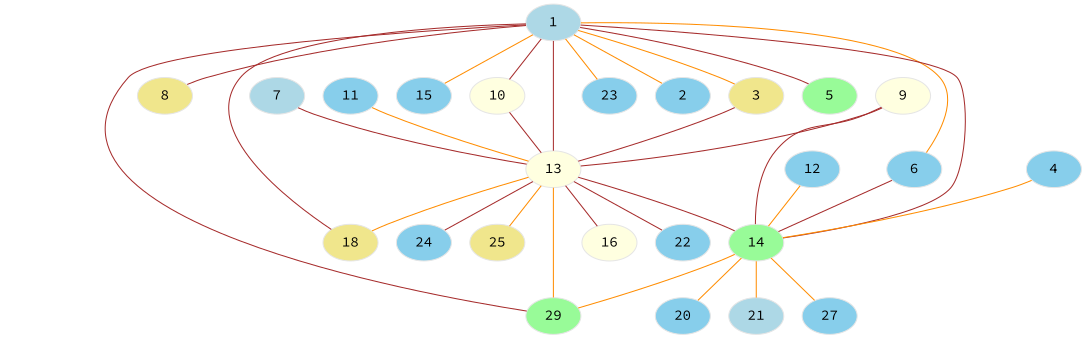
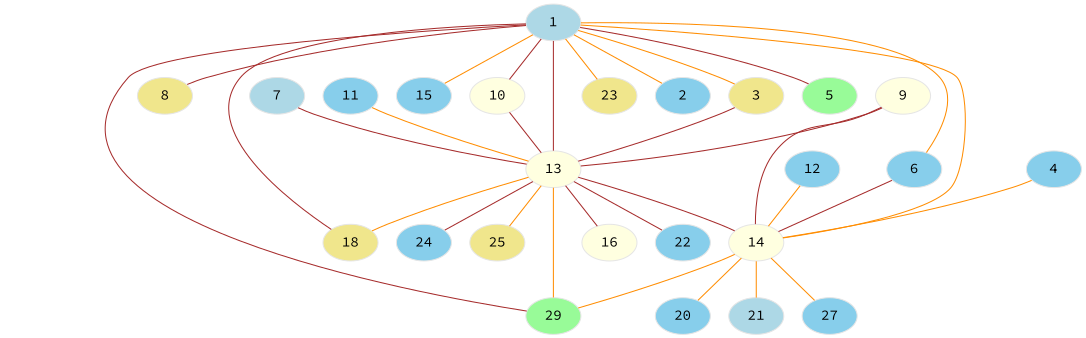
(882, 55) -> (882, 55)
(609, 96) -> (609, 96)
(756, 243) -> (756, 243)
